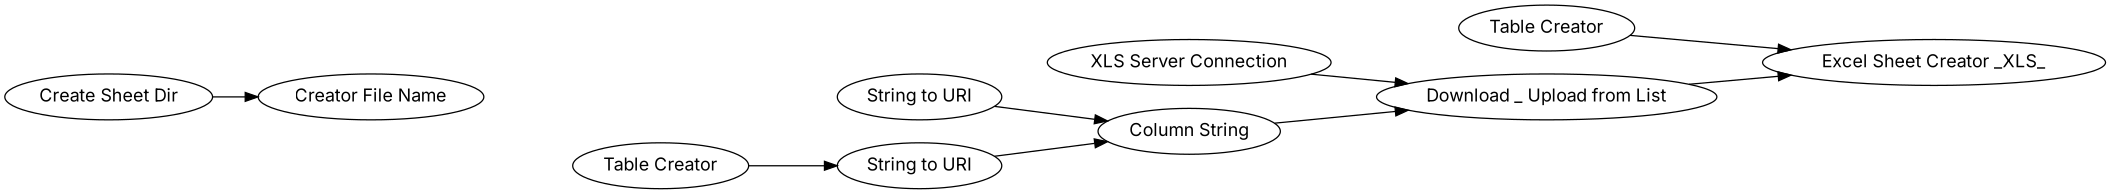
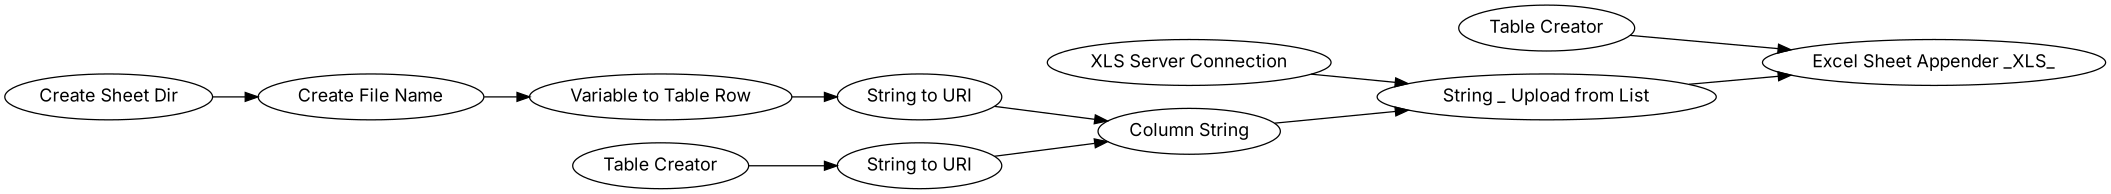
(1934, 62) -> (1934, 62)
(371, 97) -> (371, 97)
none -> (661, 97)
(1547, 97) -> (1547, 97)
